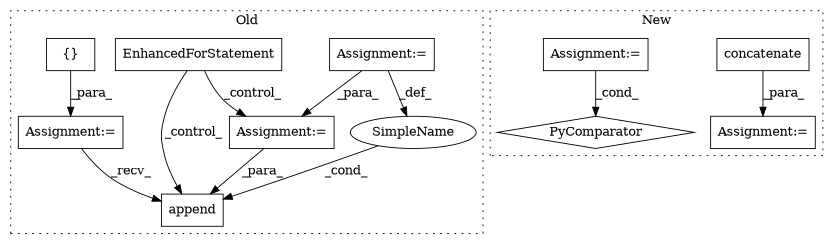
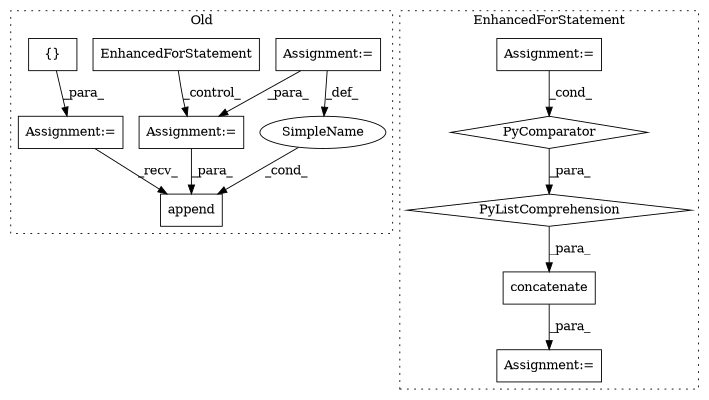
(657, 21) -> (549, 21)
(162, 127) -> none
none -> (549, 210)
